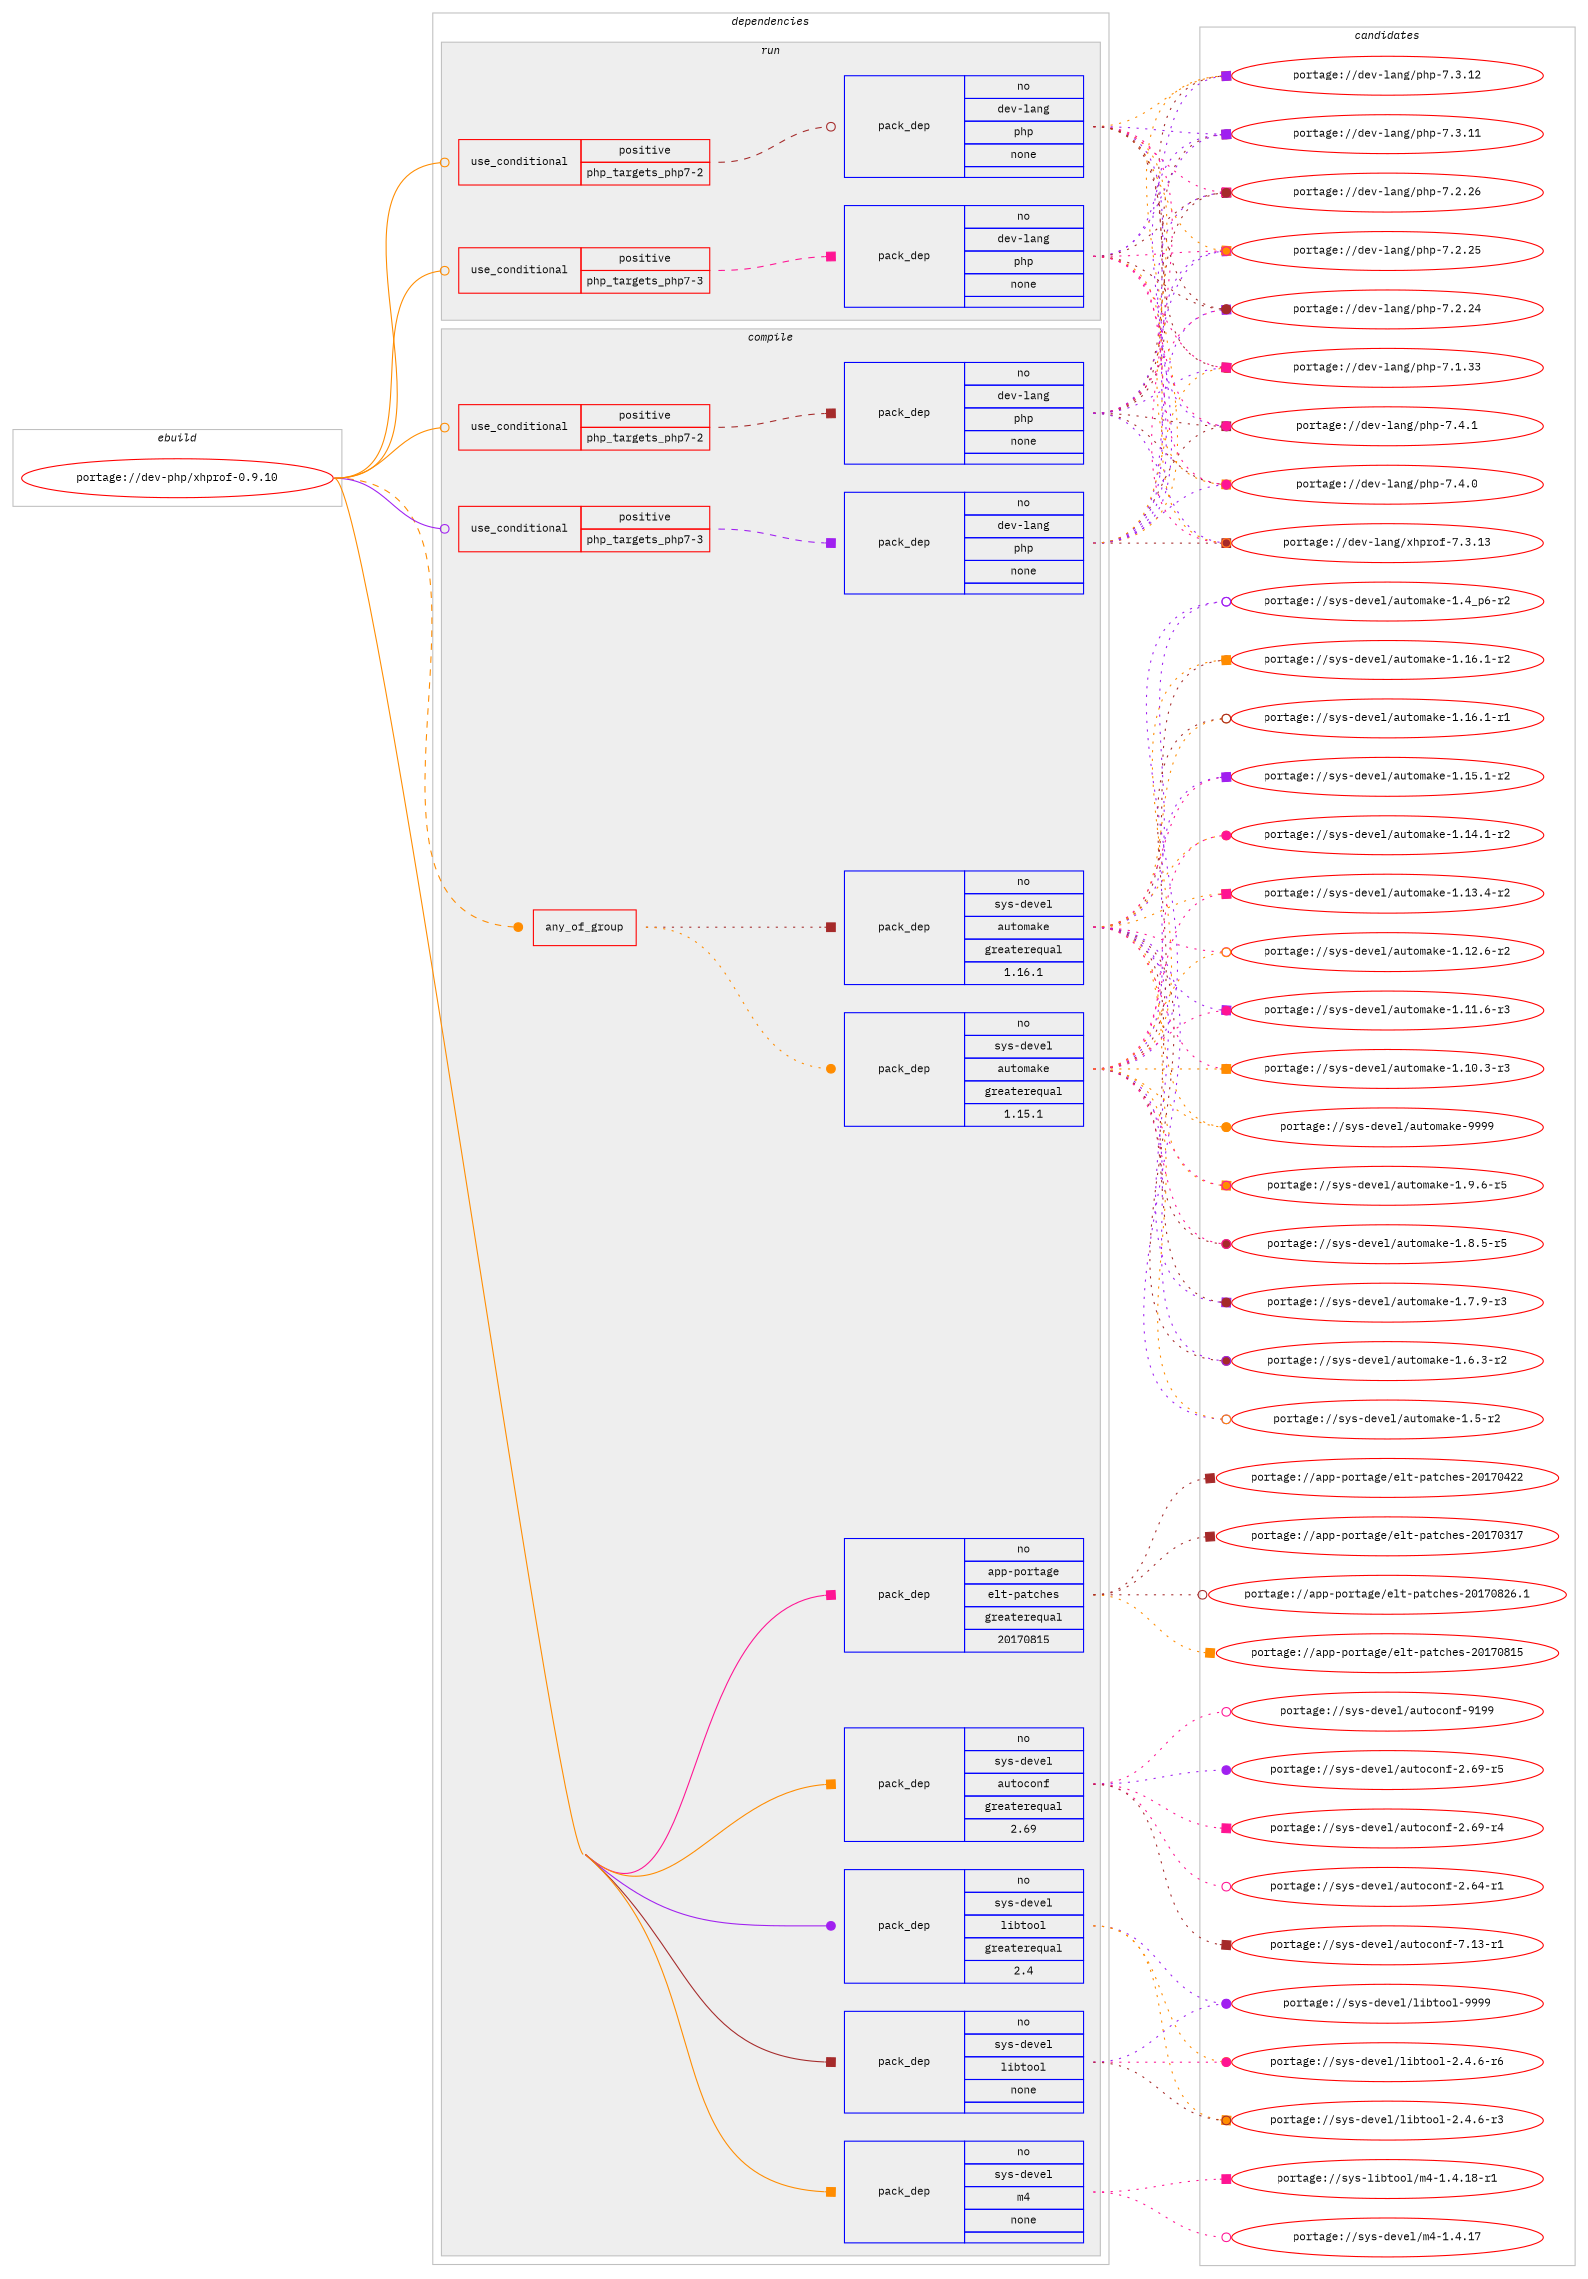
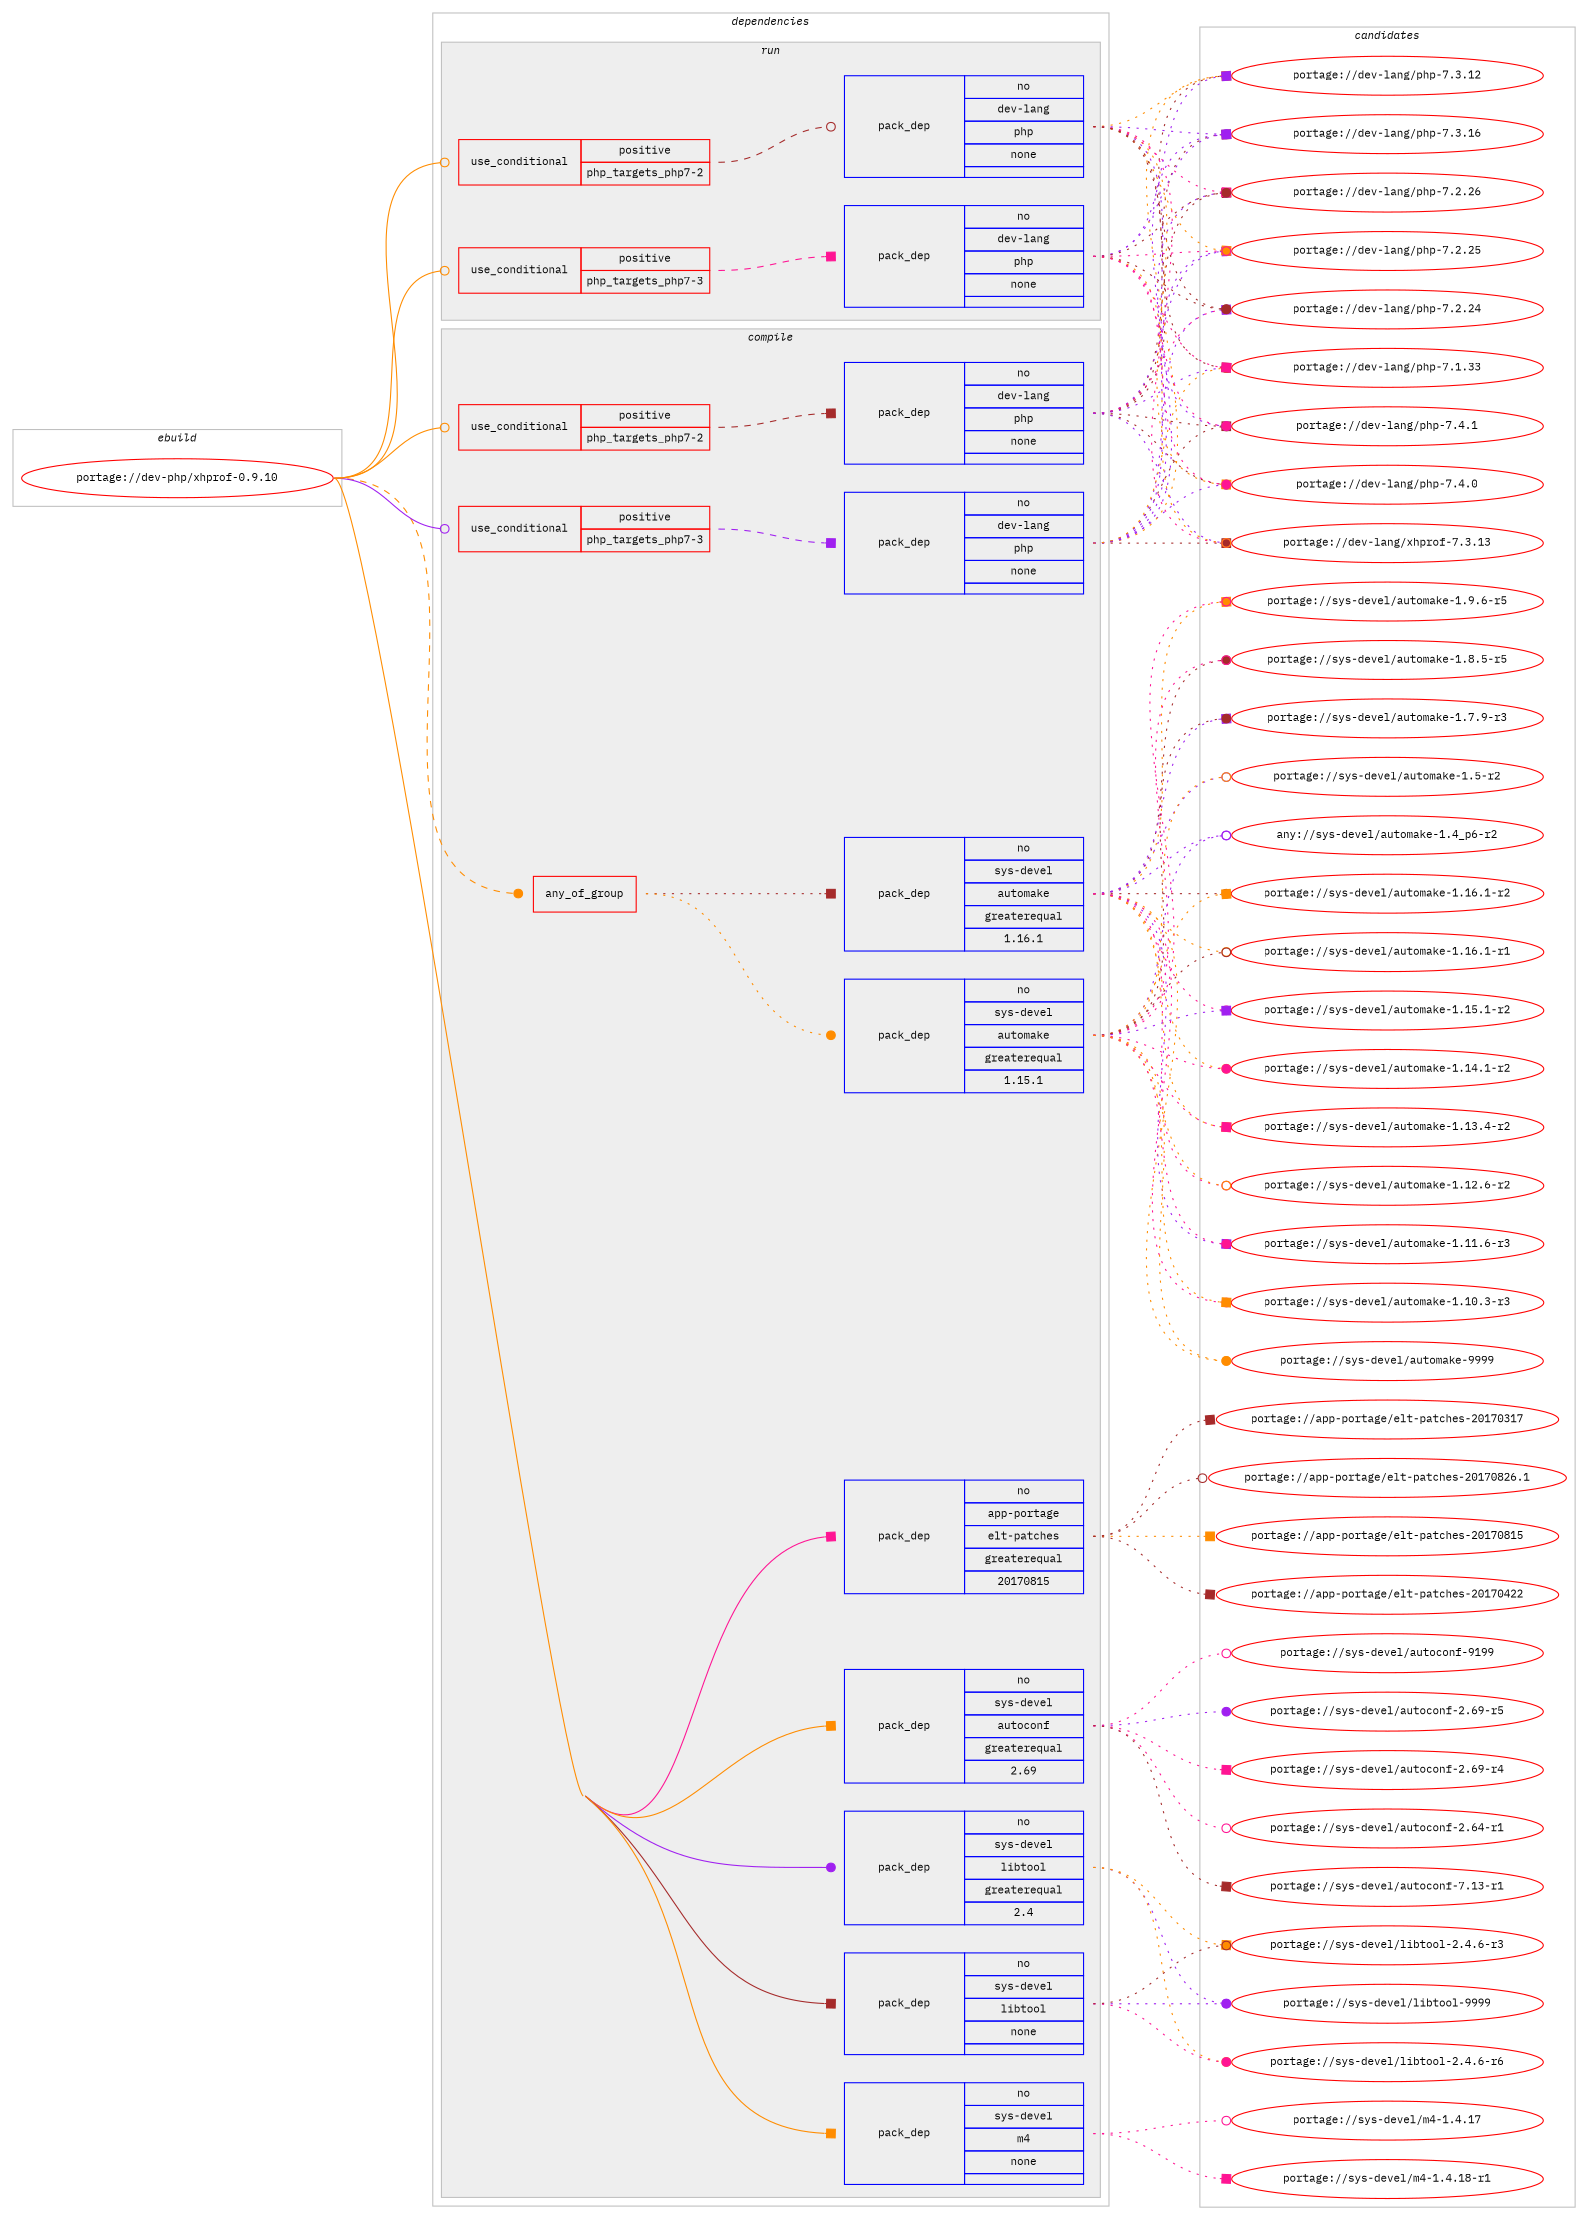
(1387, 134) -> (1387, 134)
(1387, 602) -> (1387, 835)
(1387, 1361) -> none
(1387, 2179) -> (1387, 2179)
